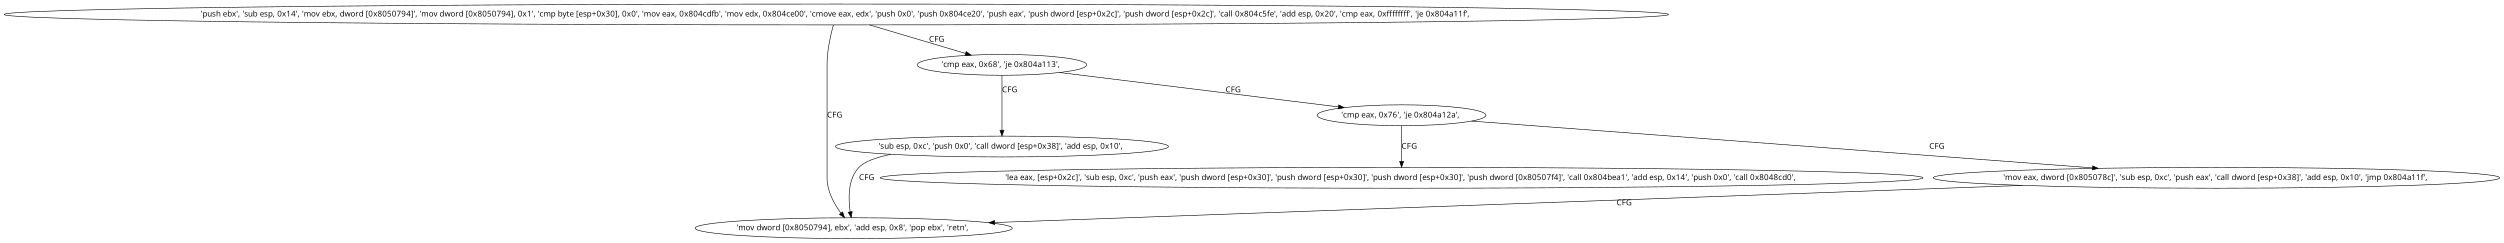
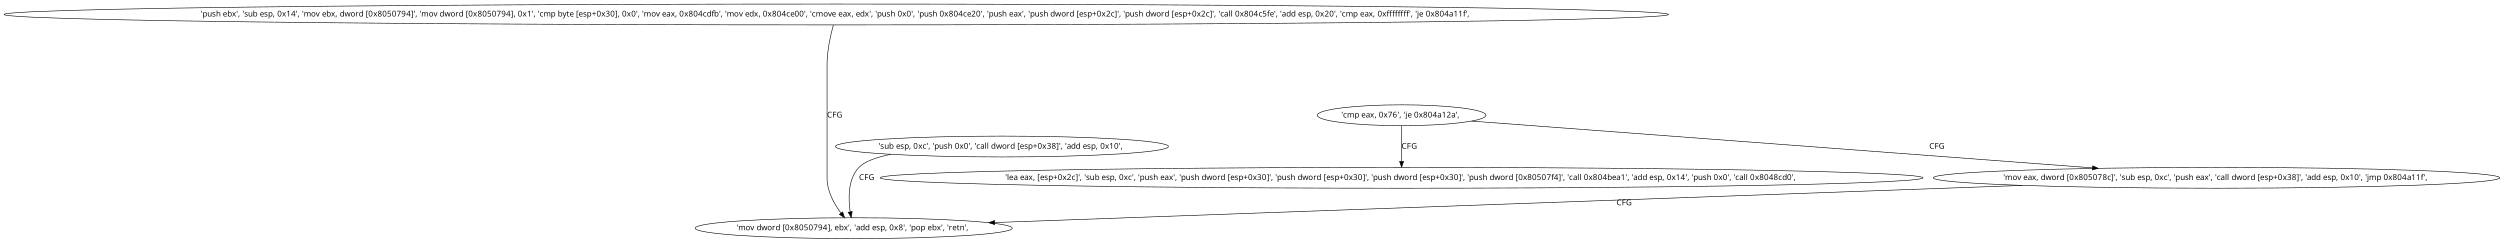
(1002, 65) -> none
